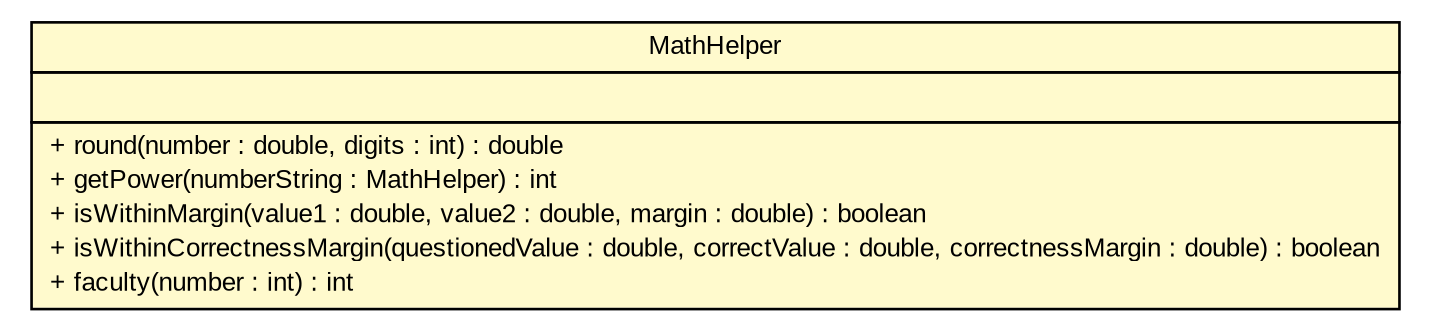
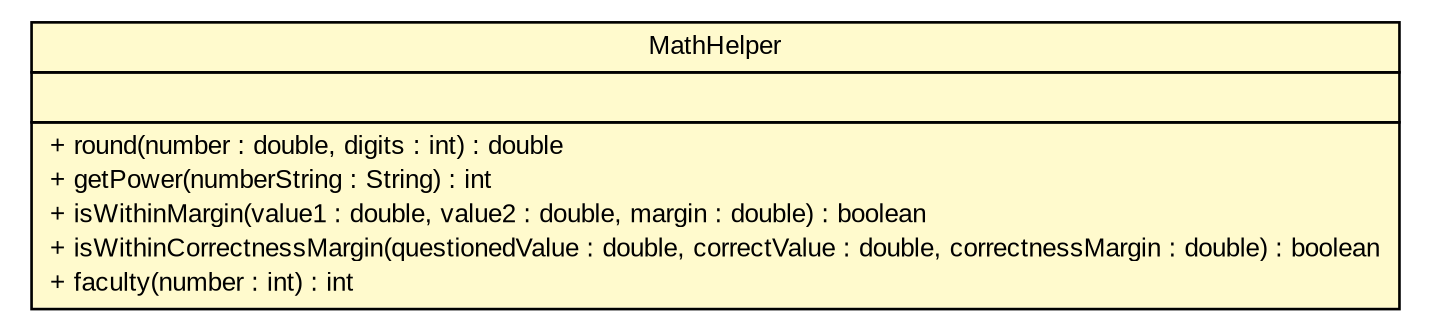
(304, 180) -> (272, 180)
